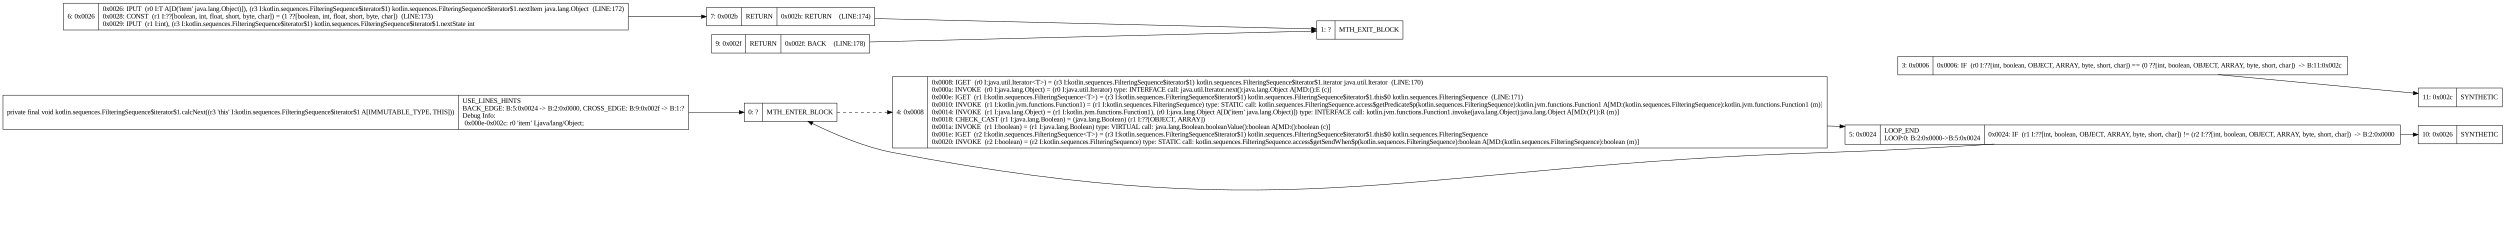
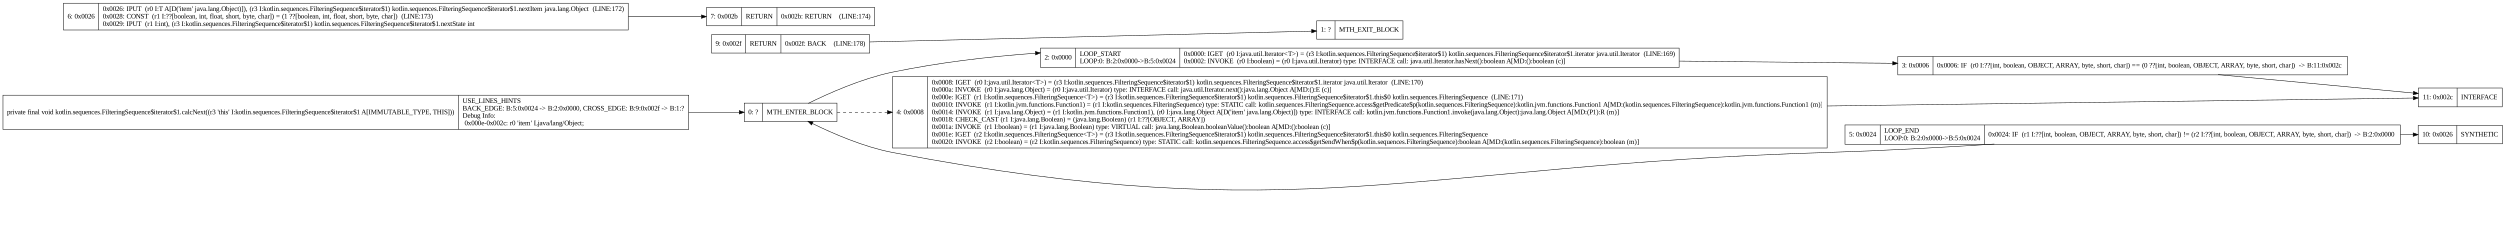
(1093, 24) -> none
none -> (1360, 58)
(2479, 97) -> (2479, 97)
(1834, 126) -> (2120, 102)
